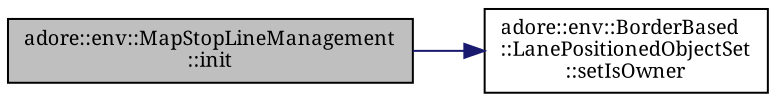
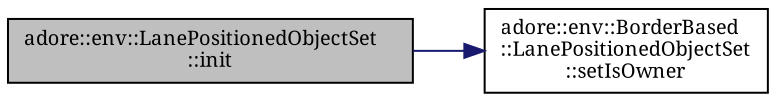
(210, 51) -> (210, 51)
